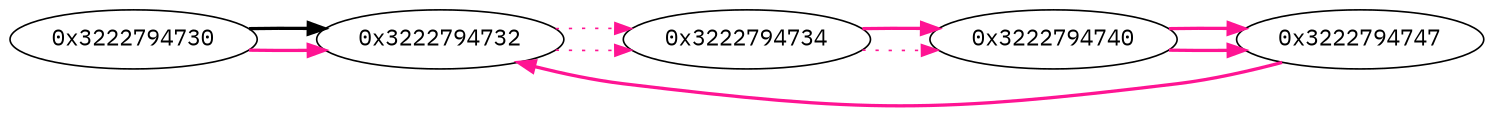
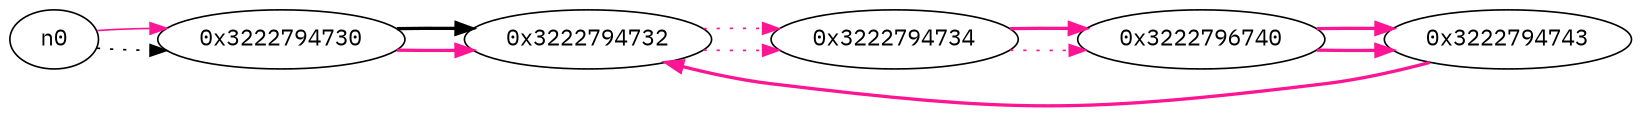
none -> (54, 39)
(1054, 39) -> (1201, 39)
(1360, 39) -> (1508, 39)
